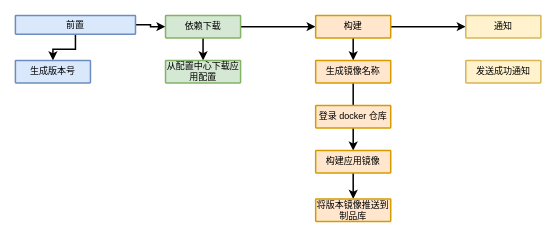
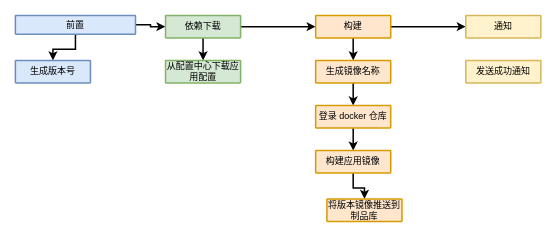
(353, 99) -> (353, 97)
(353, 210) -> (364, 210)
